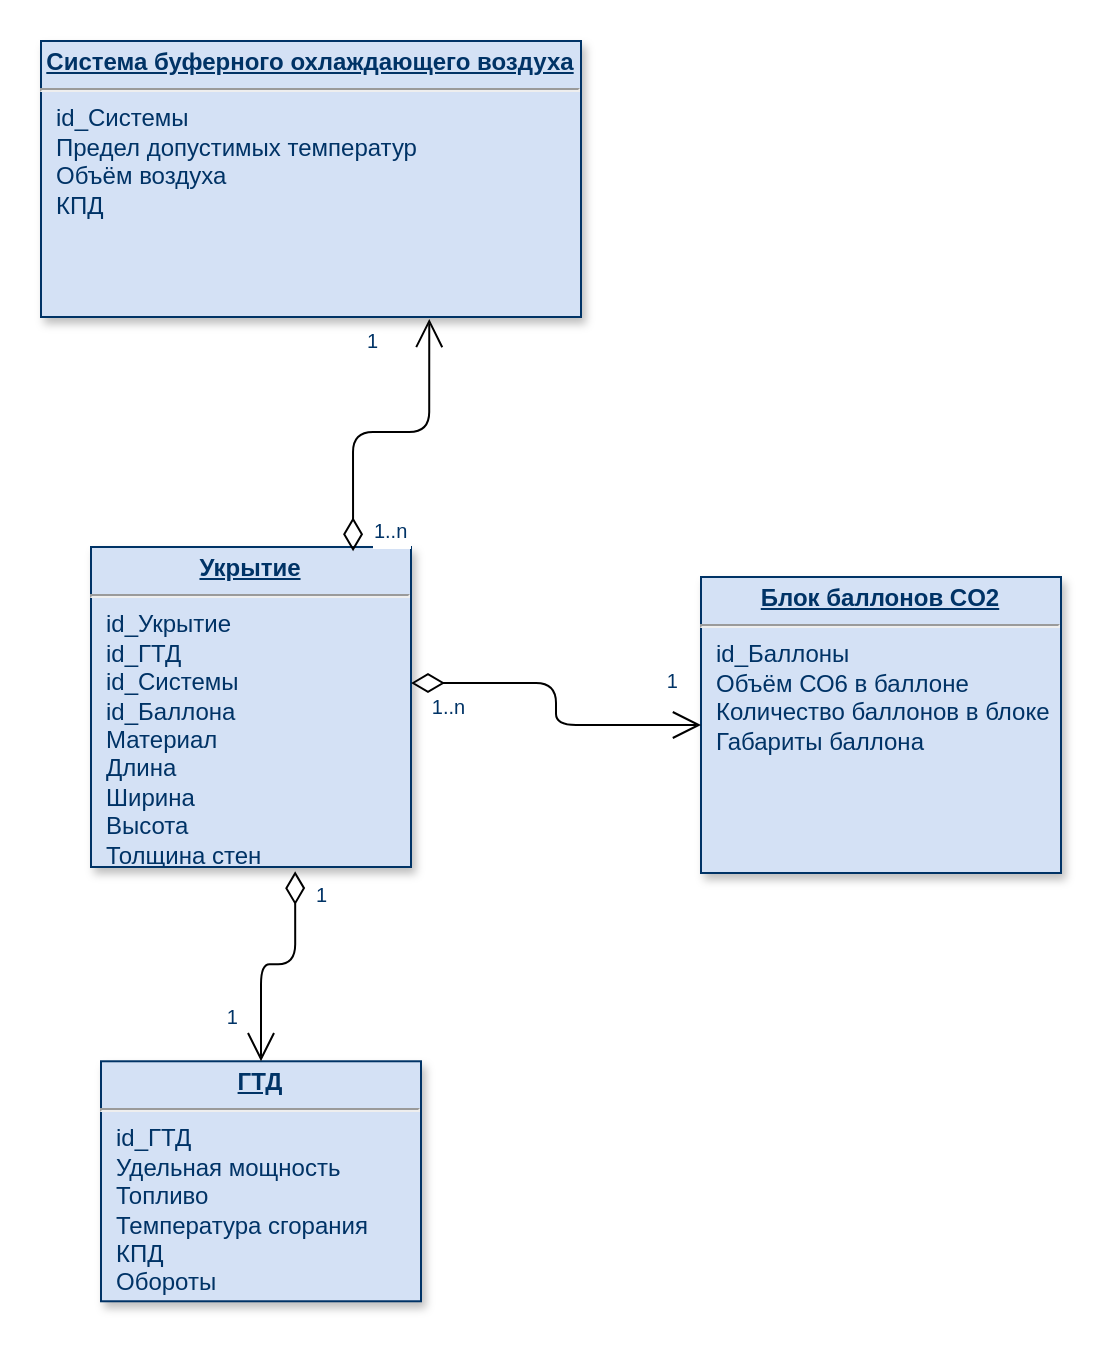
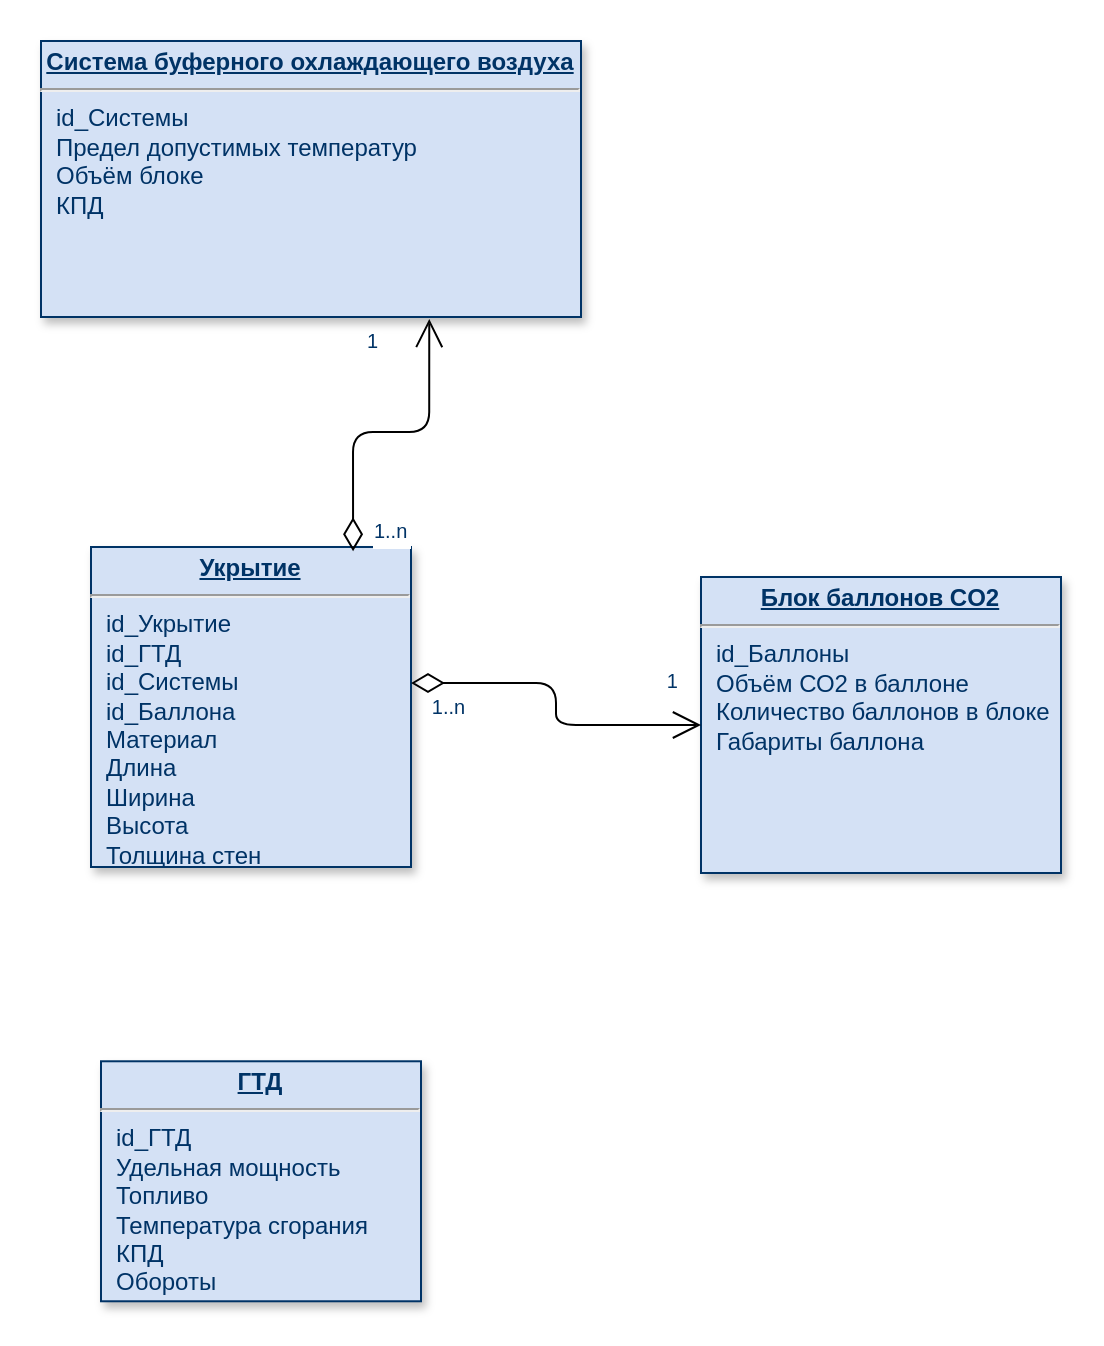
(287, 113) -> (287, 113)
(873, 649) -> (873, 649)
(262, 973) -> none
